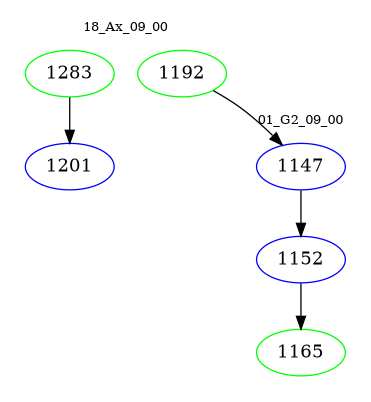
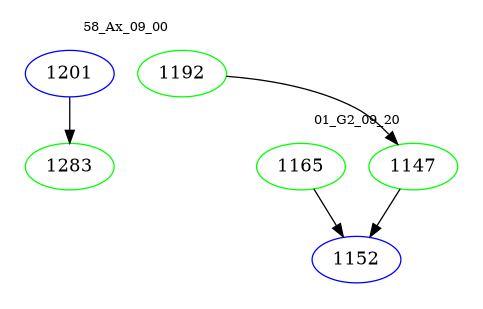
(126, 28) -> (126, 28)
(70, 114) -> (70, 114)
(301, 121) -> (357, 121)
(301, 167) -> (413, 167)
(301, 300) -> (325, 207)
